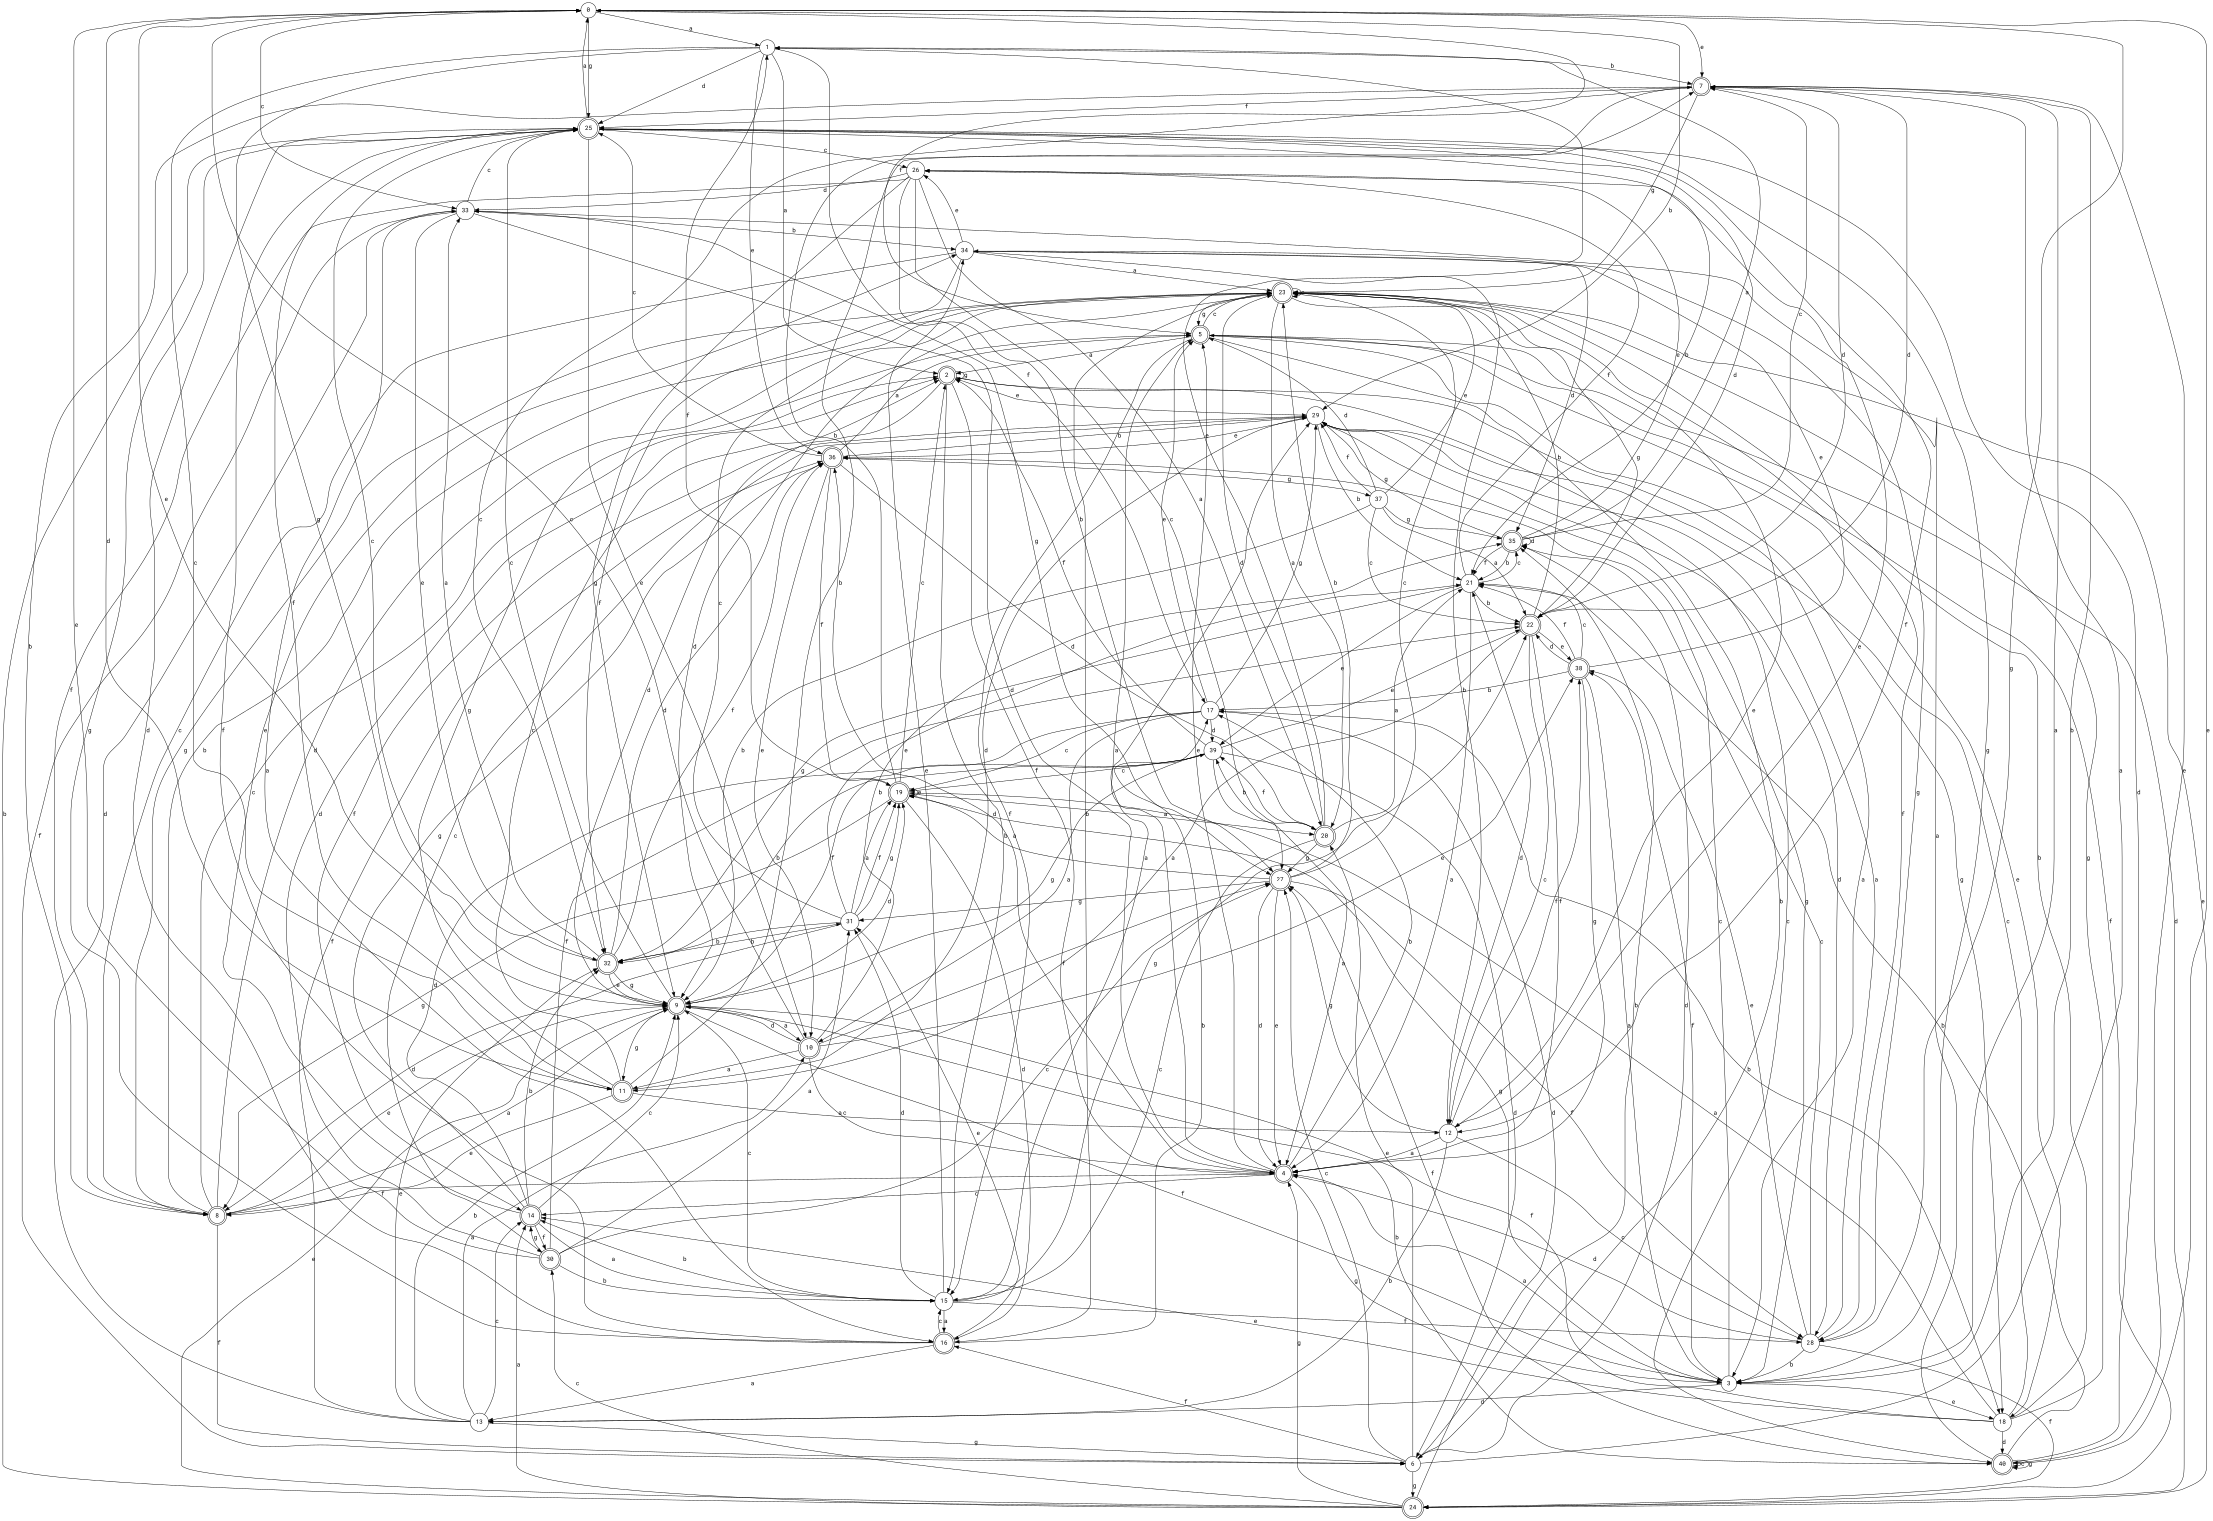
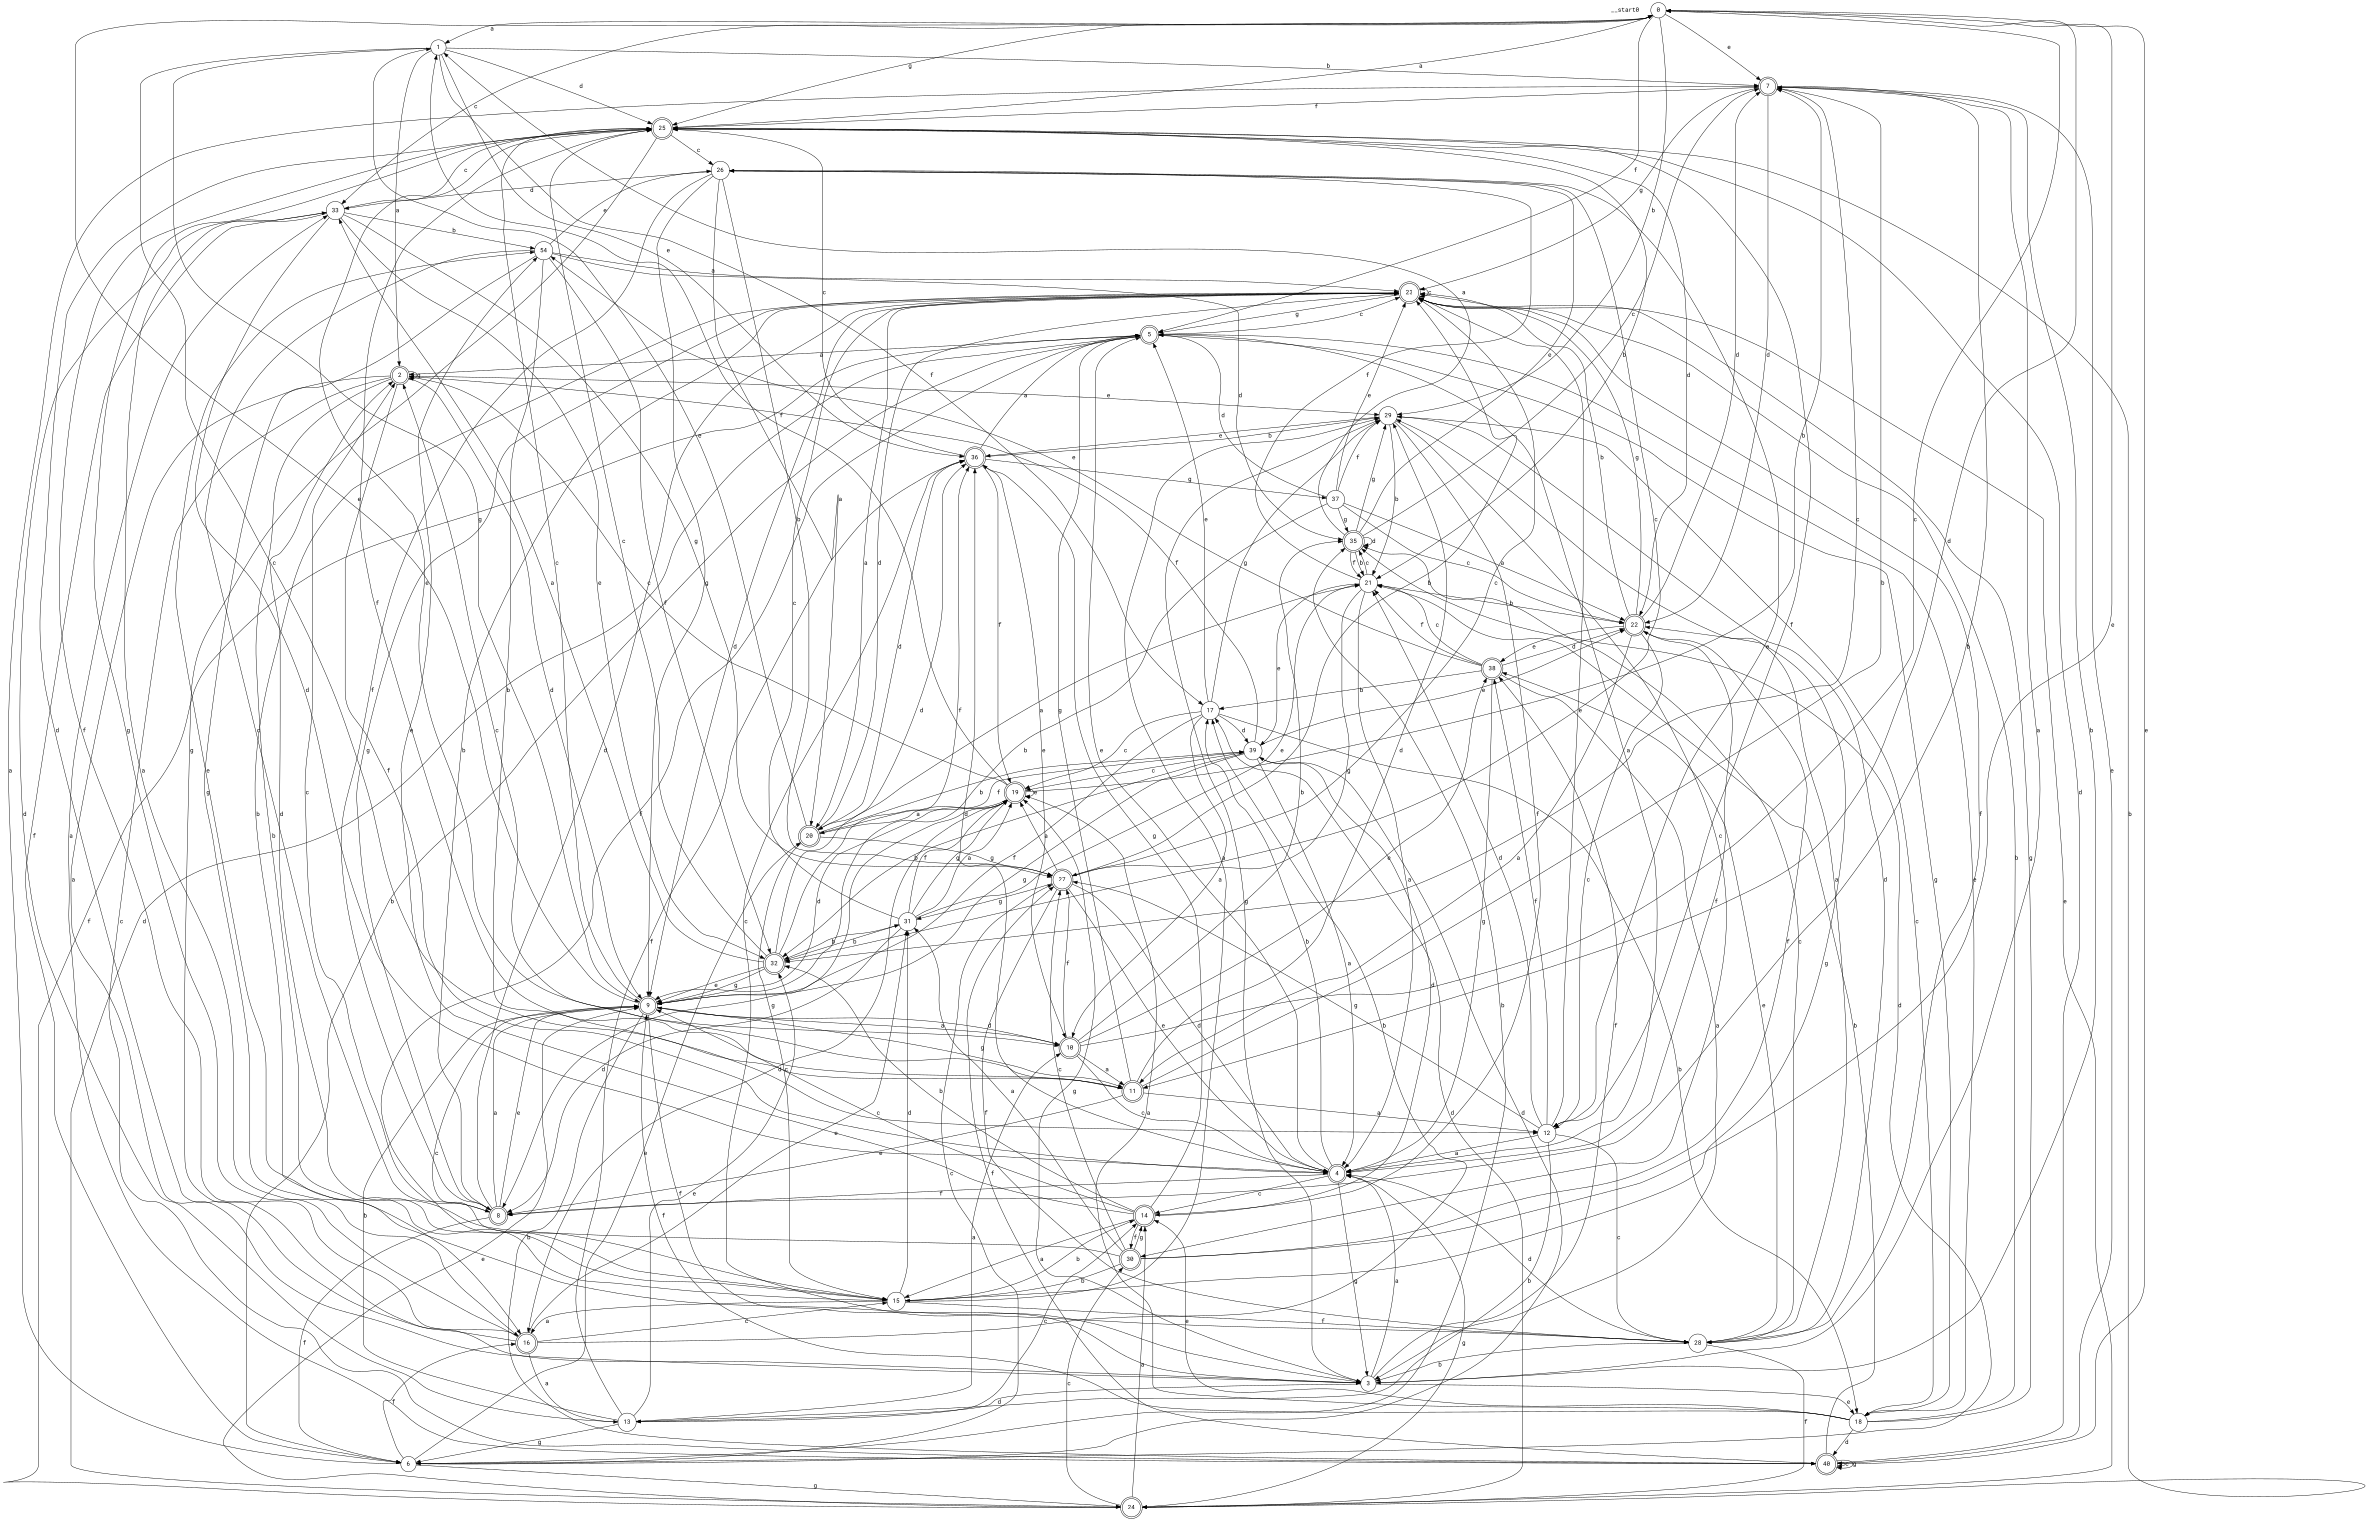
none -> (1625, 10)
(2059, 34) -> none
(965, 251) -> (544, 251)
